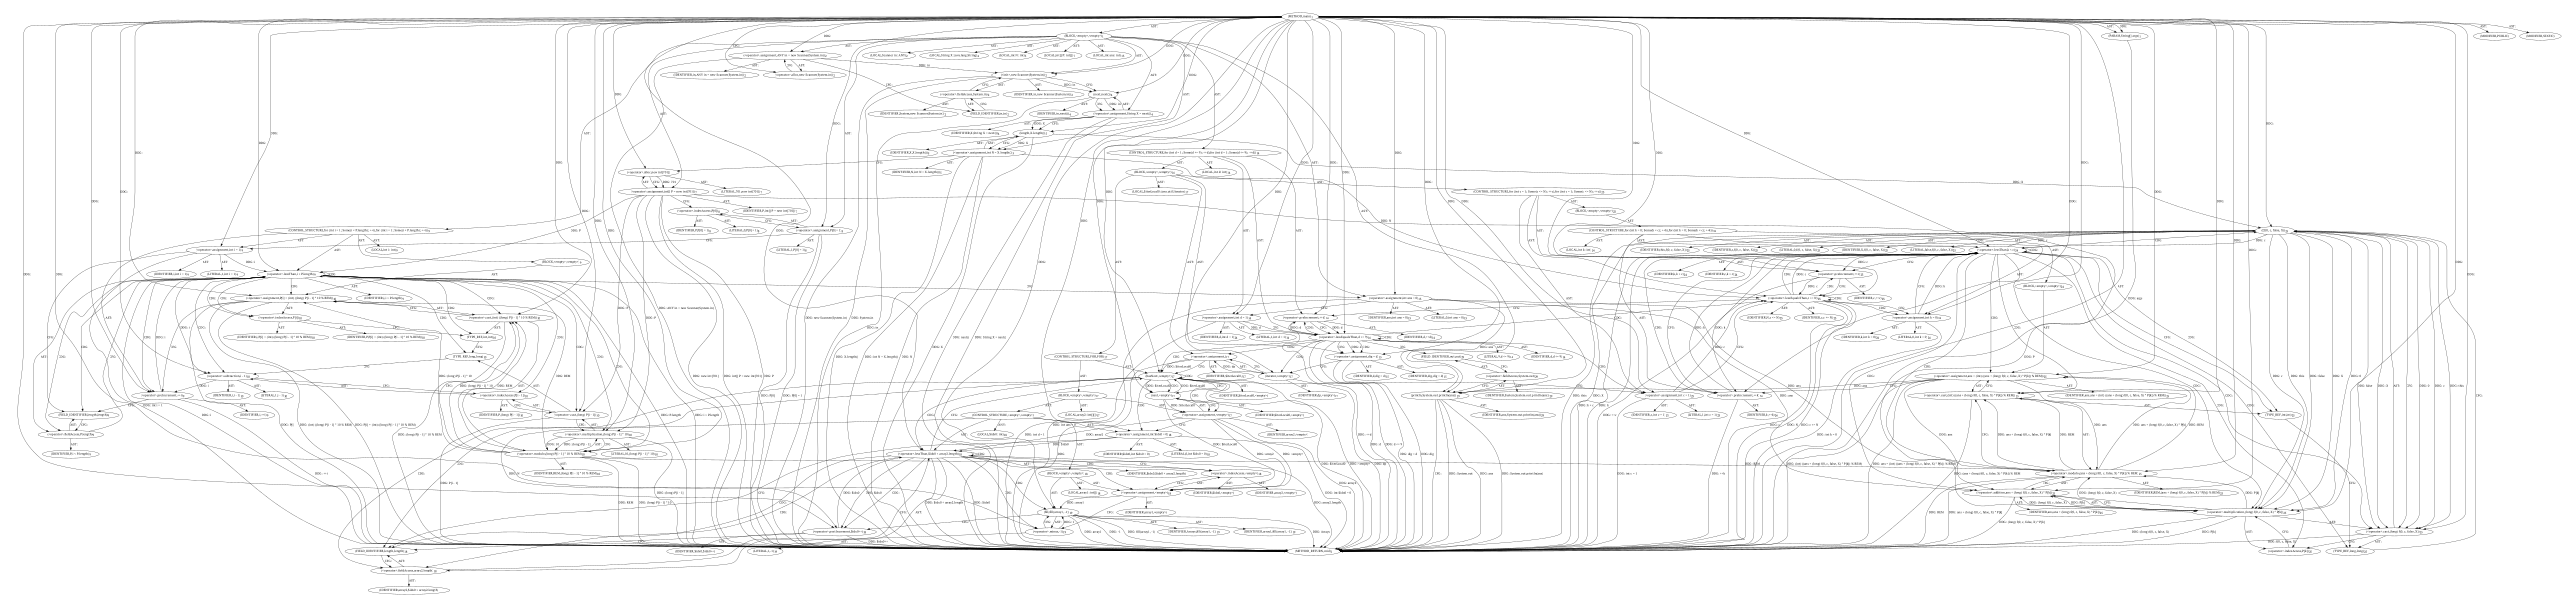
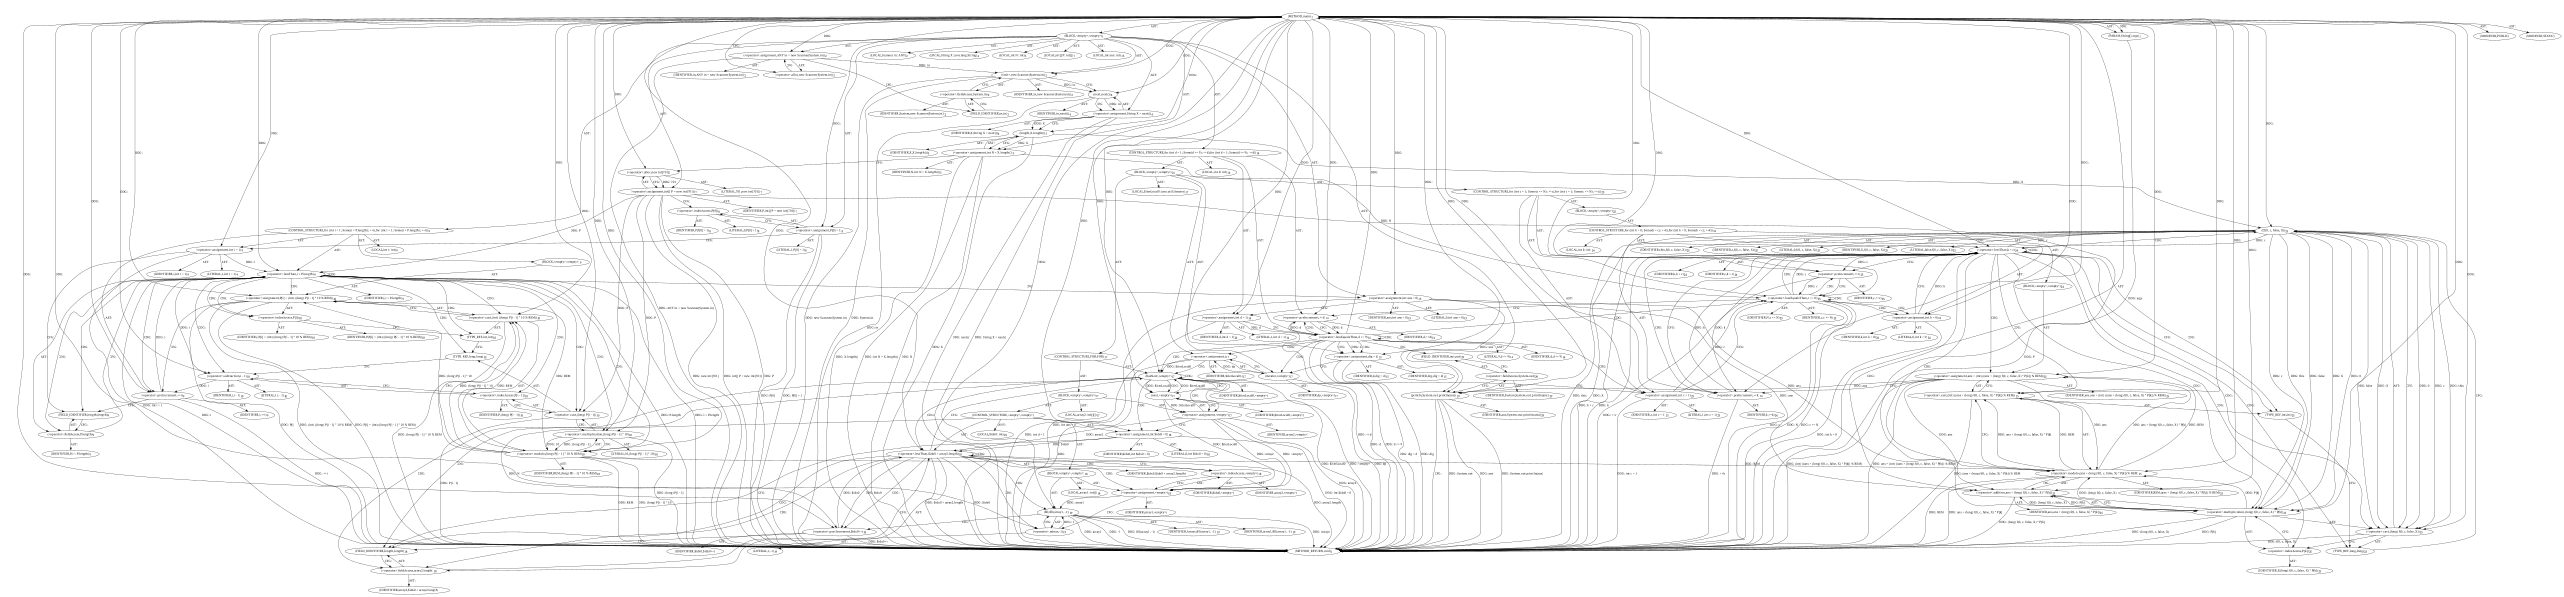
(1342, 159) -> (1371, 158)
none -> (2290, 571)
